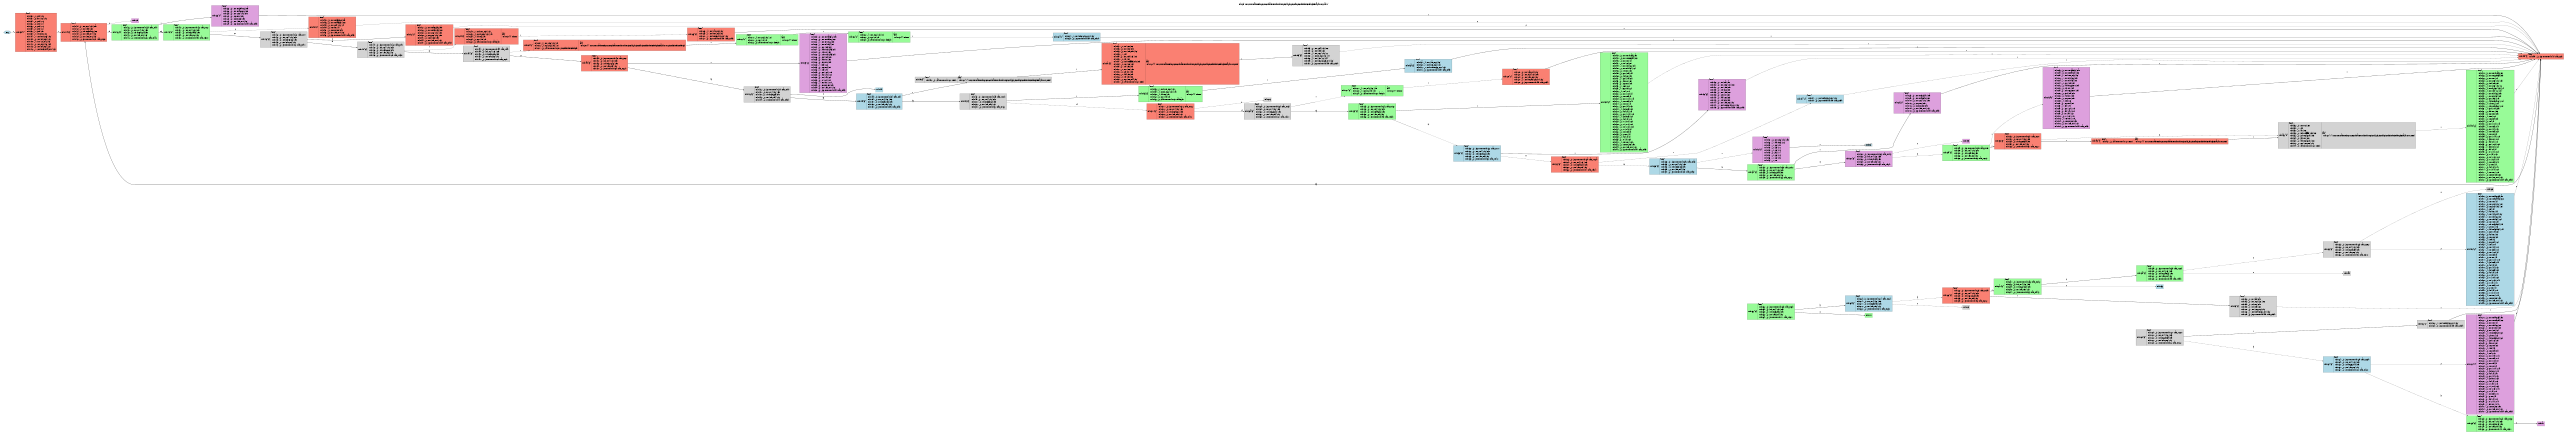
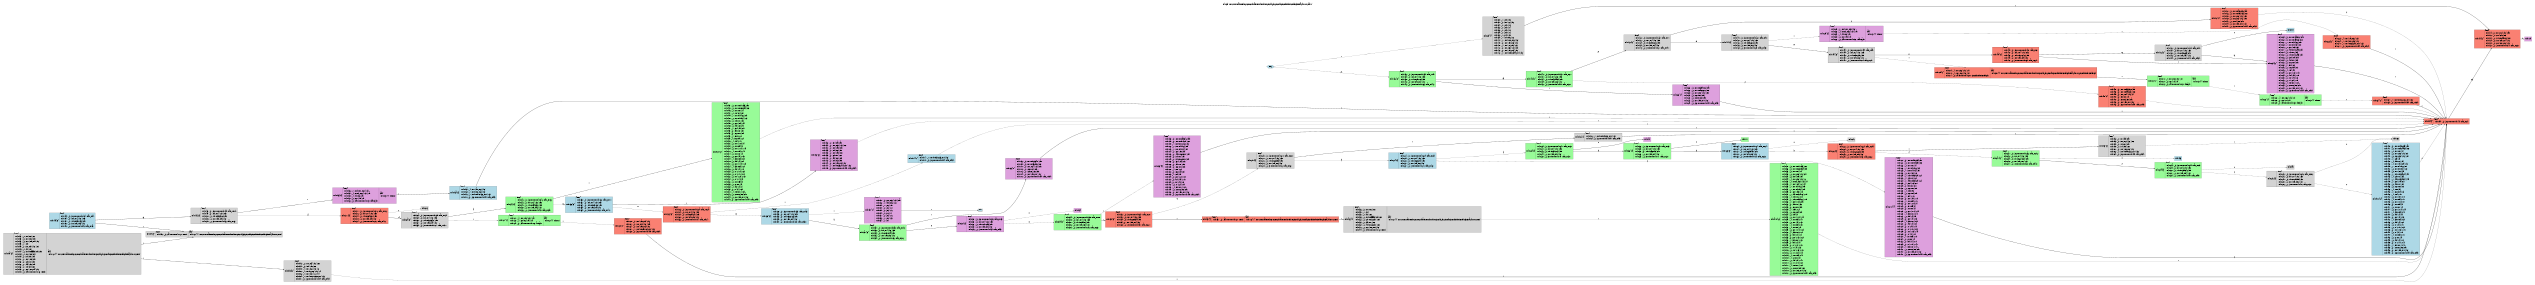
(36, 32) -> (1503, 36)
(109, 32) -> (1331, 72)
(486, 36) -> (1851, 34)
(1077, 37) -> (2396, 101)
(1170, 64) -> (72, 254)
(1059, 73) -> (167, 241)
(1170, 94) -> (364, 196)
(823, 100) -> (2234, 58)
(1316, 111) -> (473, 209)
(2159, 136) -> (1207, 197)
(1869, 145) -> (980, 210)
none -> (1598, 151)
(2517, 301) -> (2268, 142)
